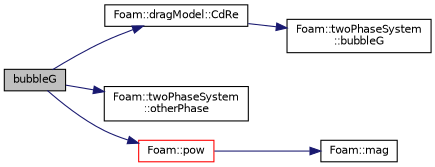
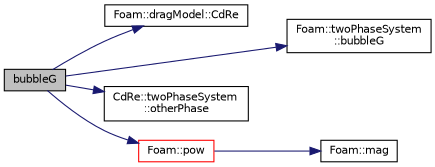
(262, 25) -> (171, 62)
(176, 104) -> (176, 104)
